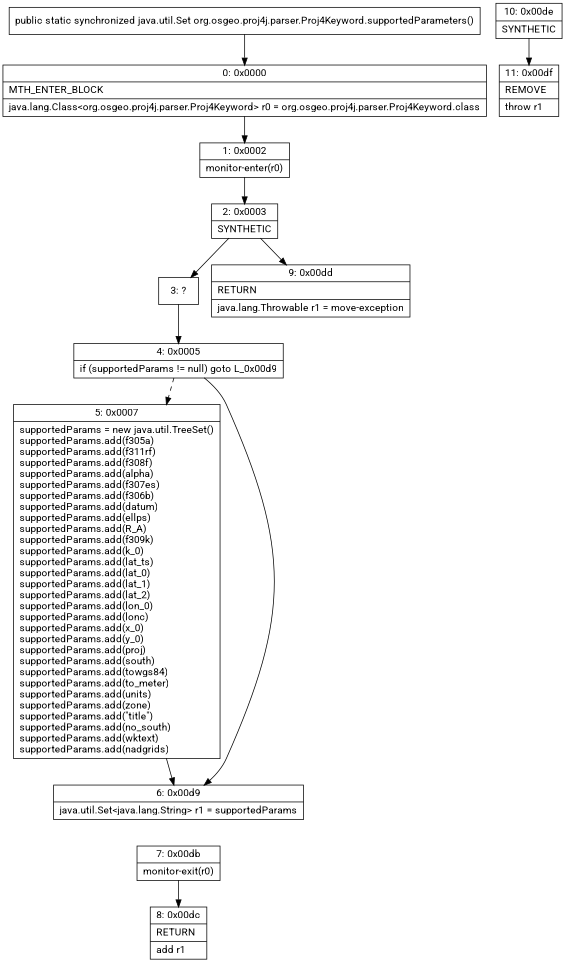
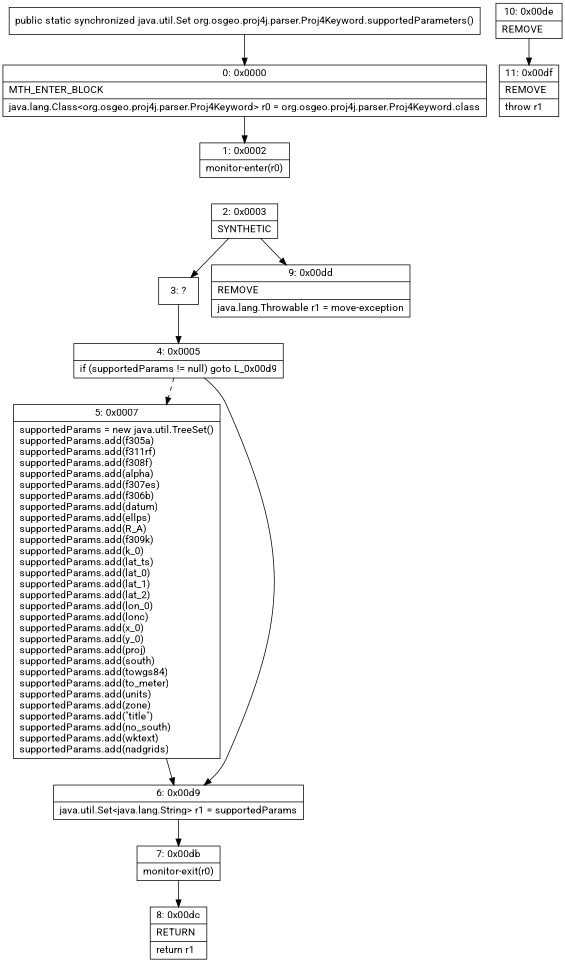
(529, 29) -> (523, 29)
(245, 187) -> none
(237, 290) -> (238, 290)
none -> (179, 829)
(171, 950) -> (175, 950)
